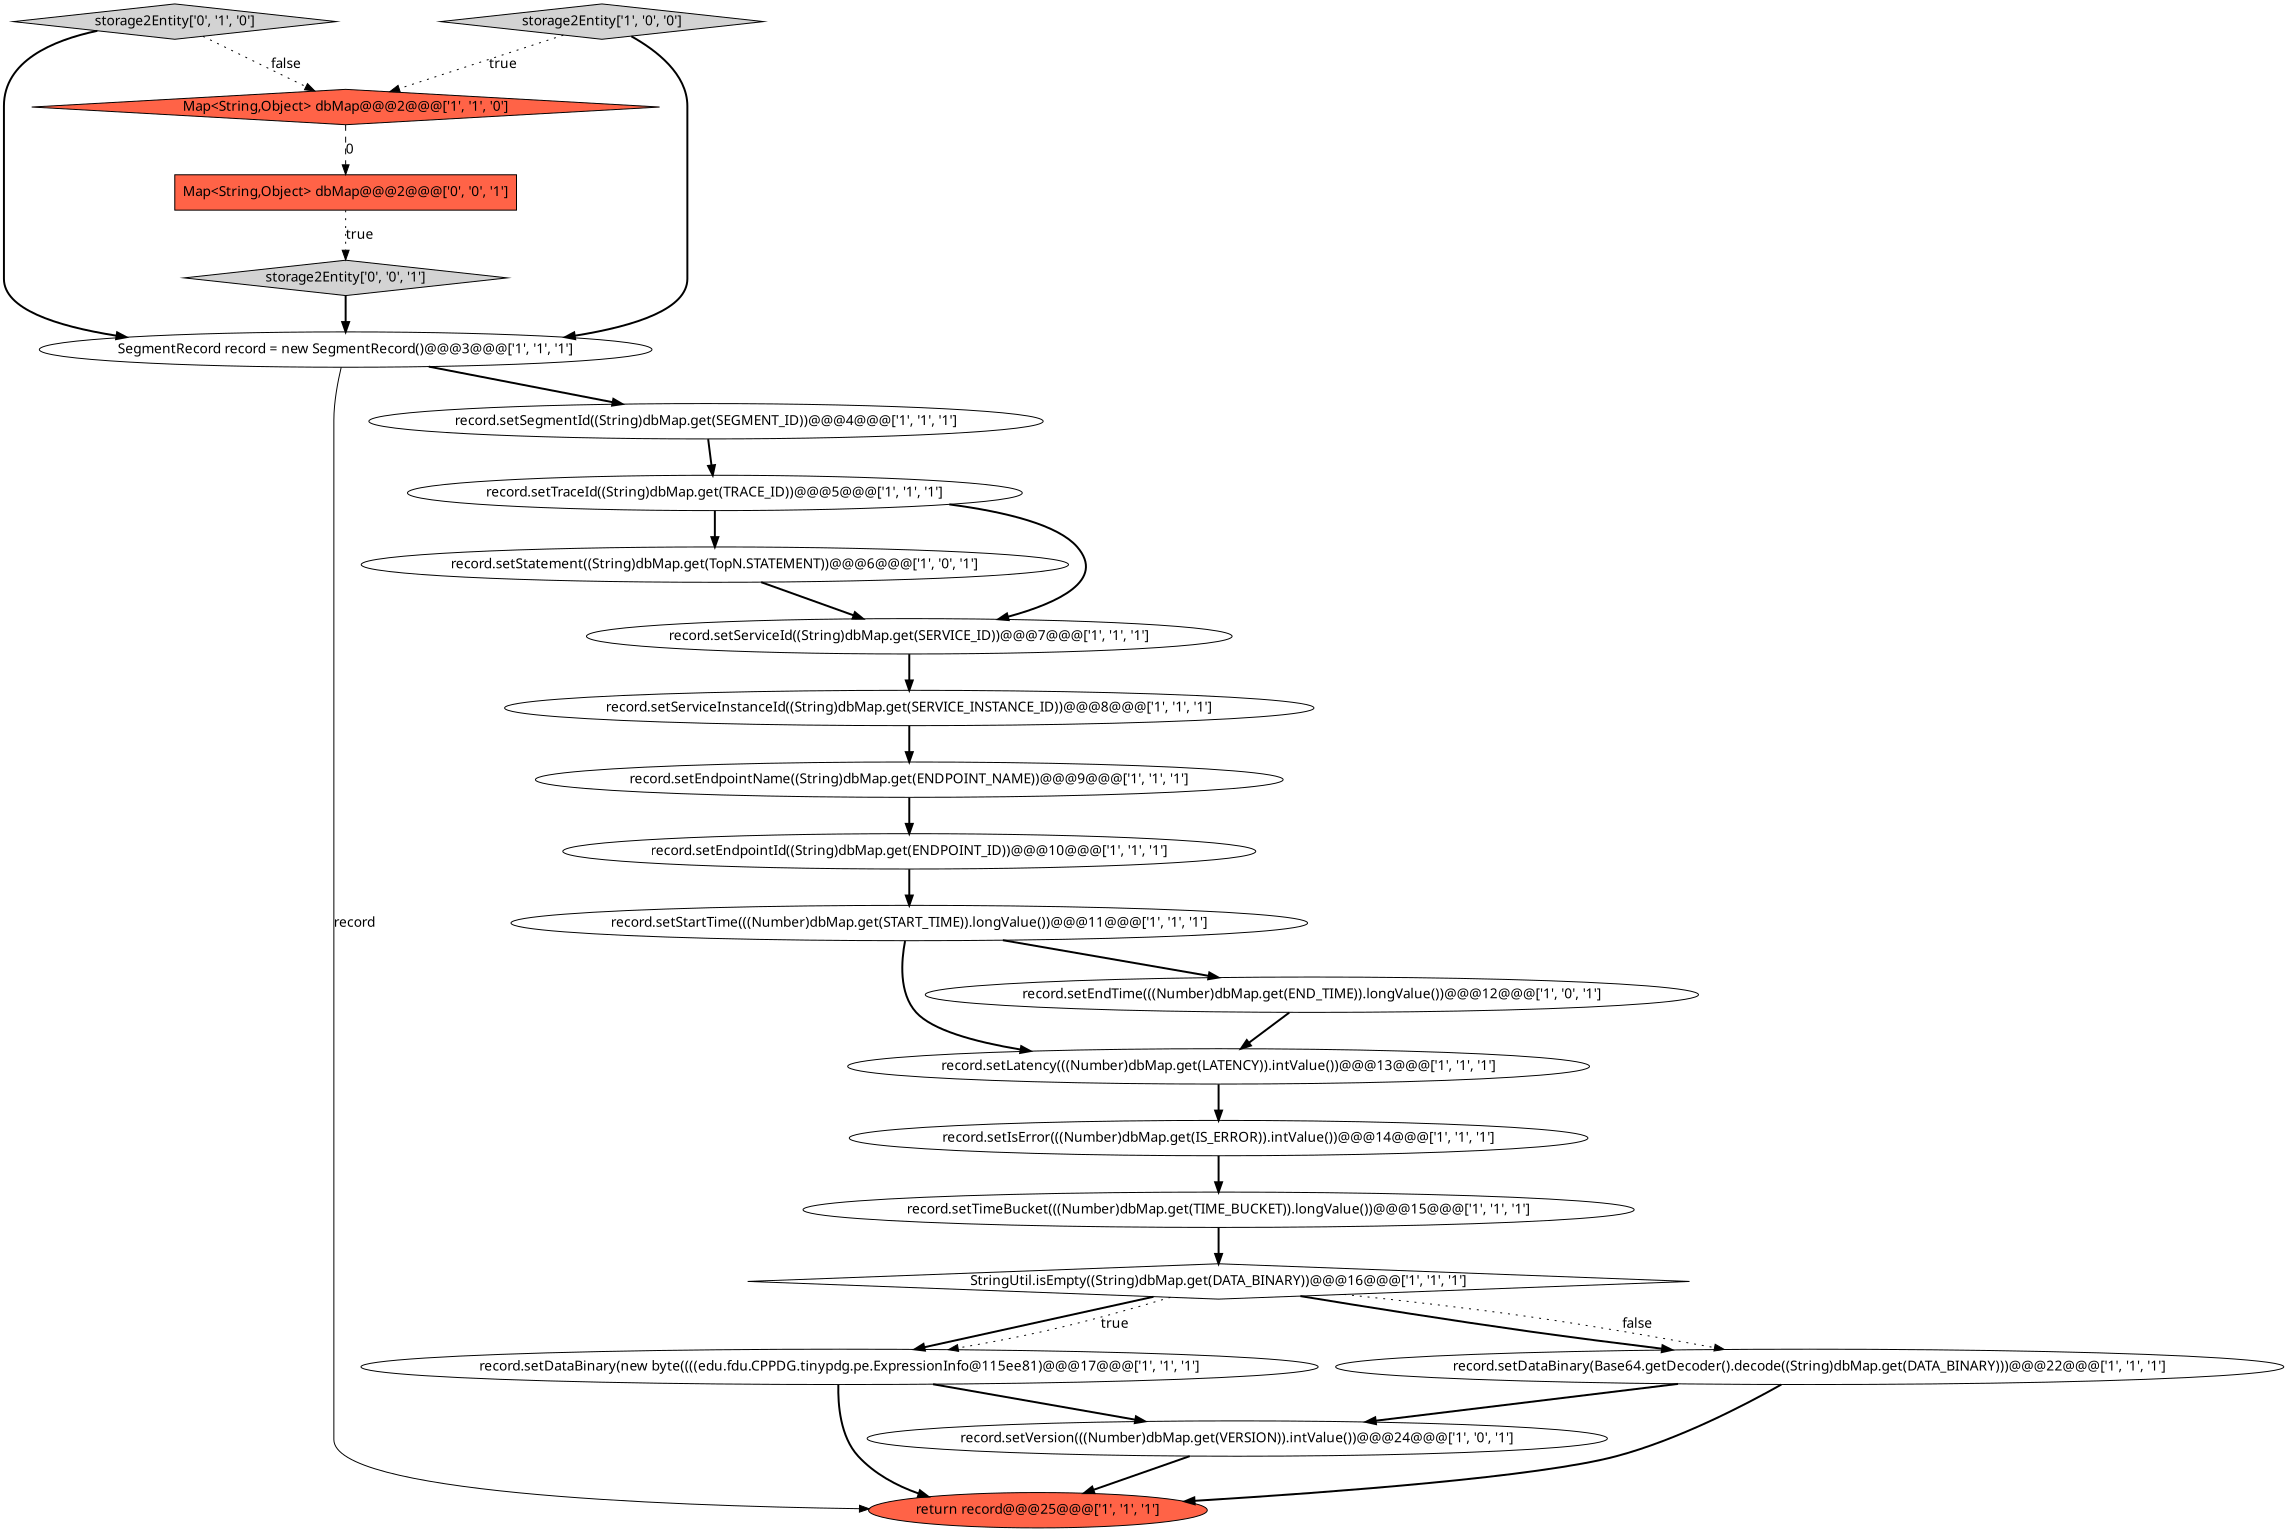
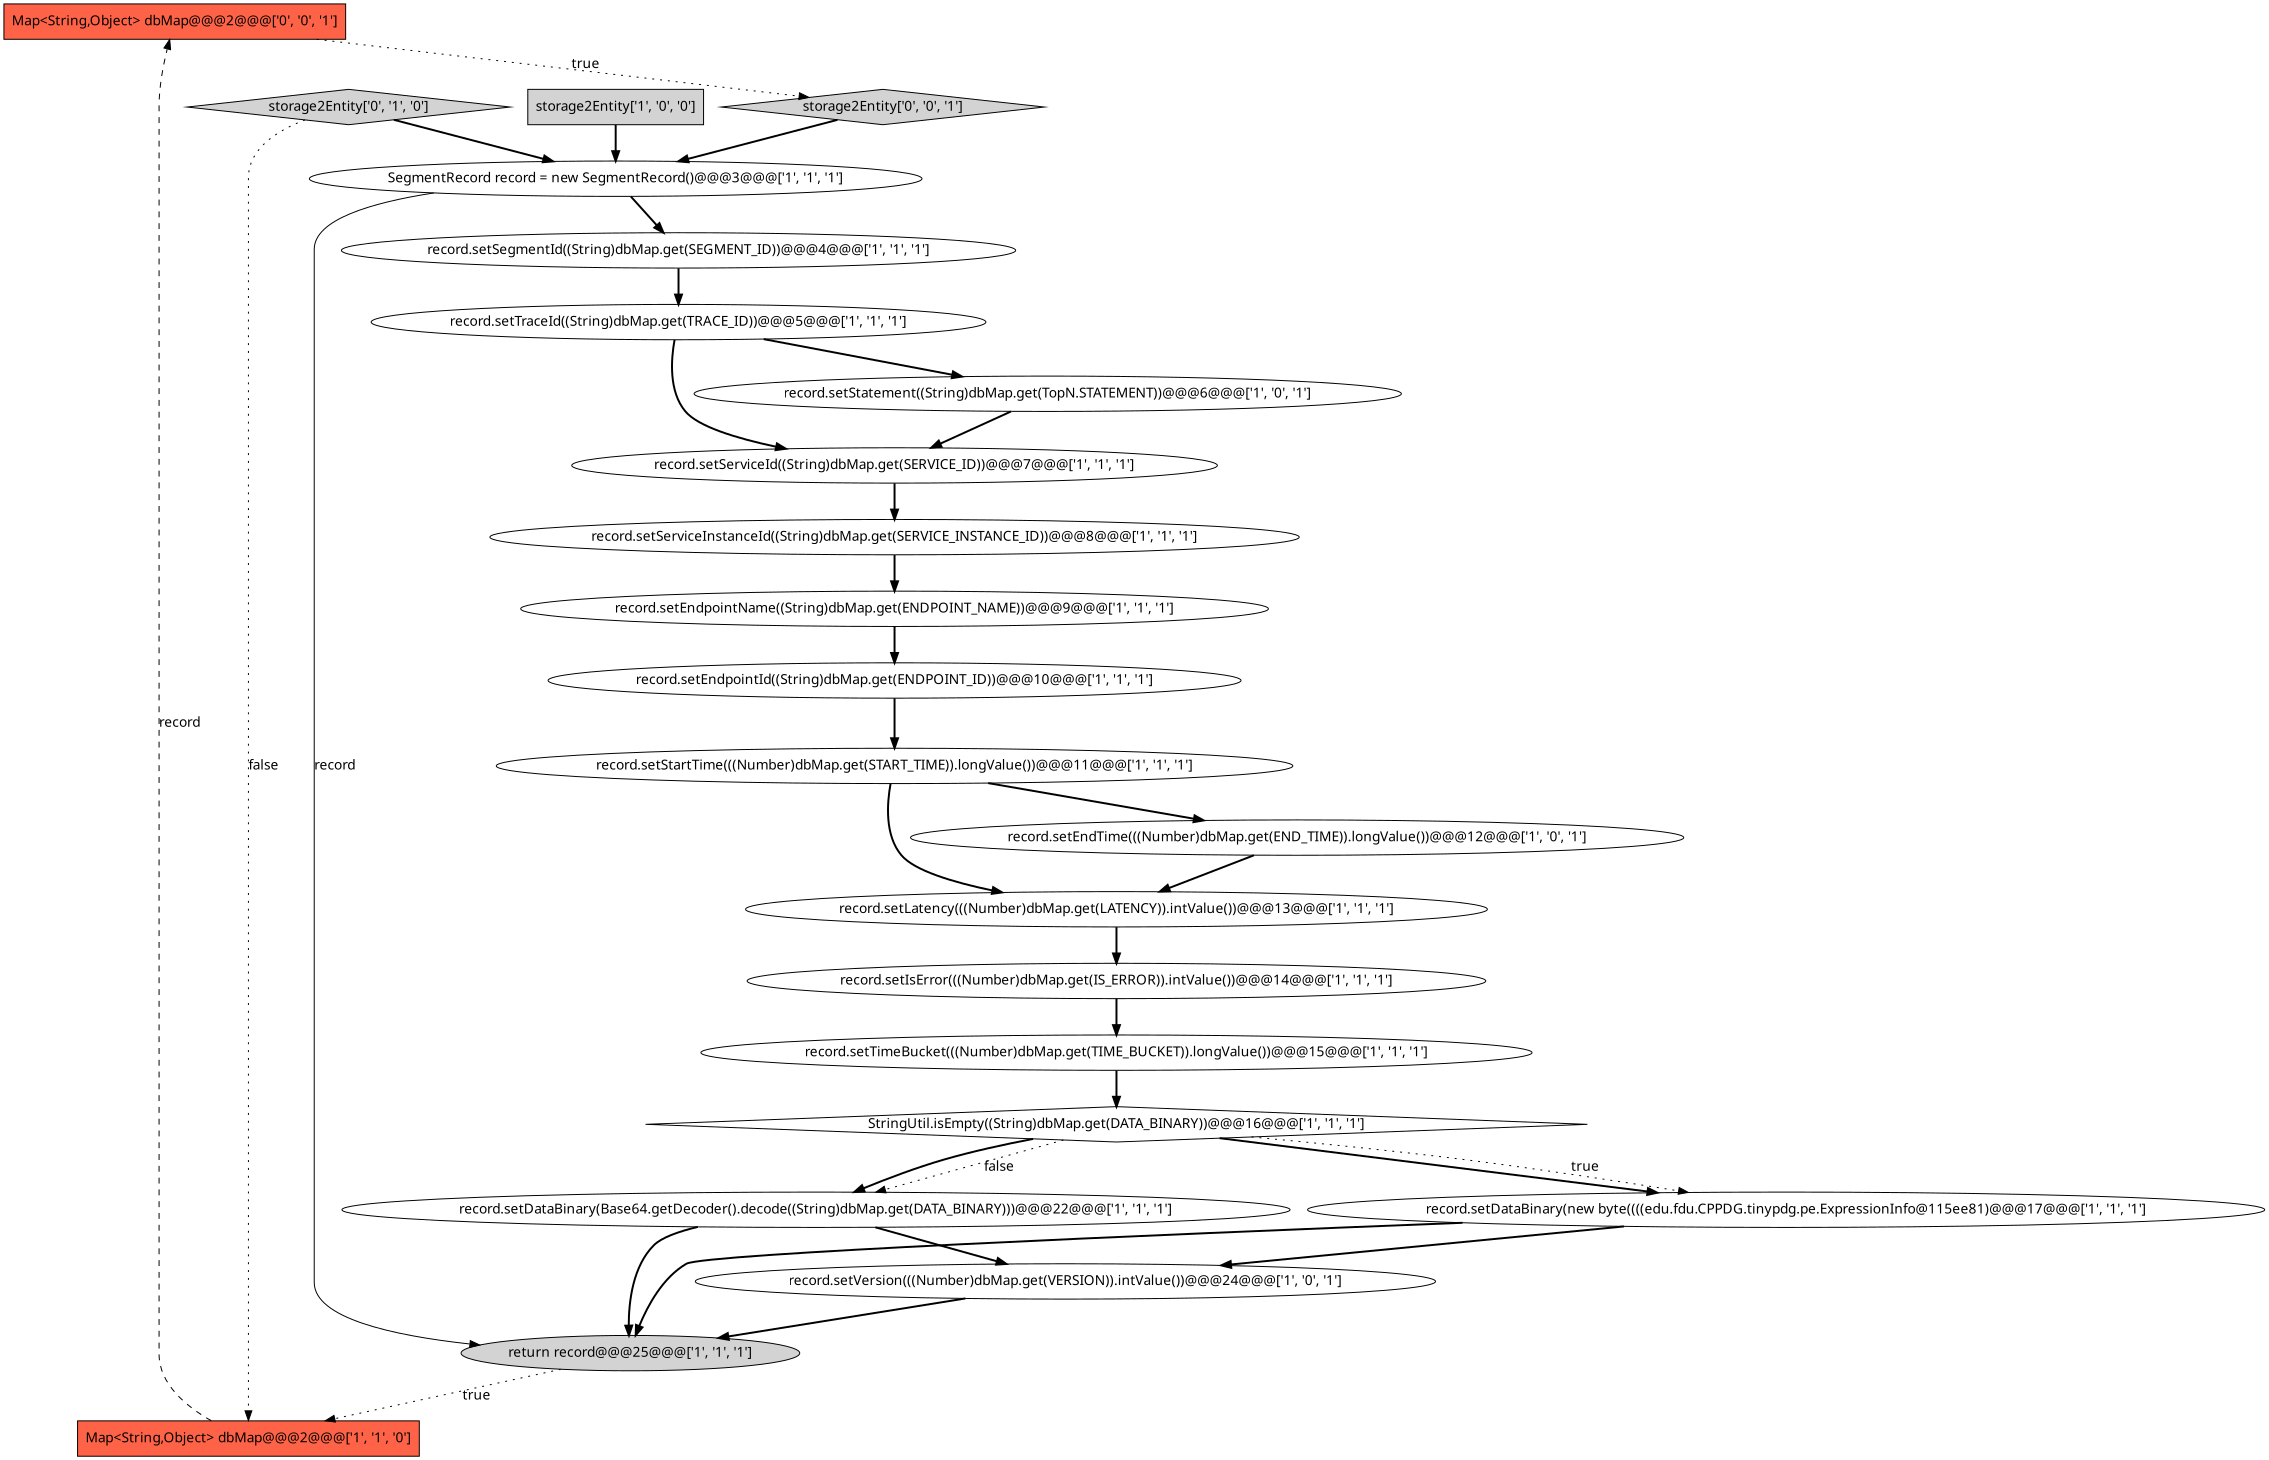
(602, 22) -> (616, 107)
(481, 62) -> (448, 1394)
(346, 107) -> (248, 1439)
(350, 150) -> (180, 723)
(1038, 1510) -> (630, 1353)
